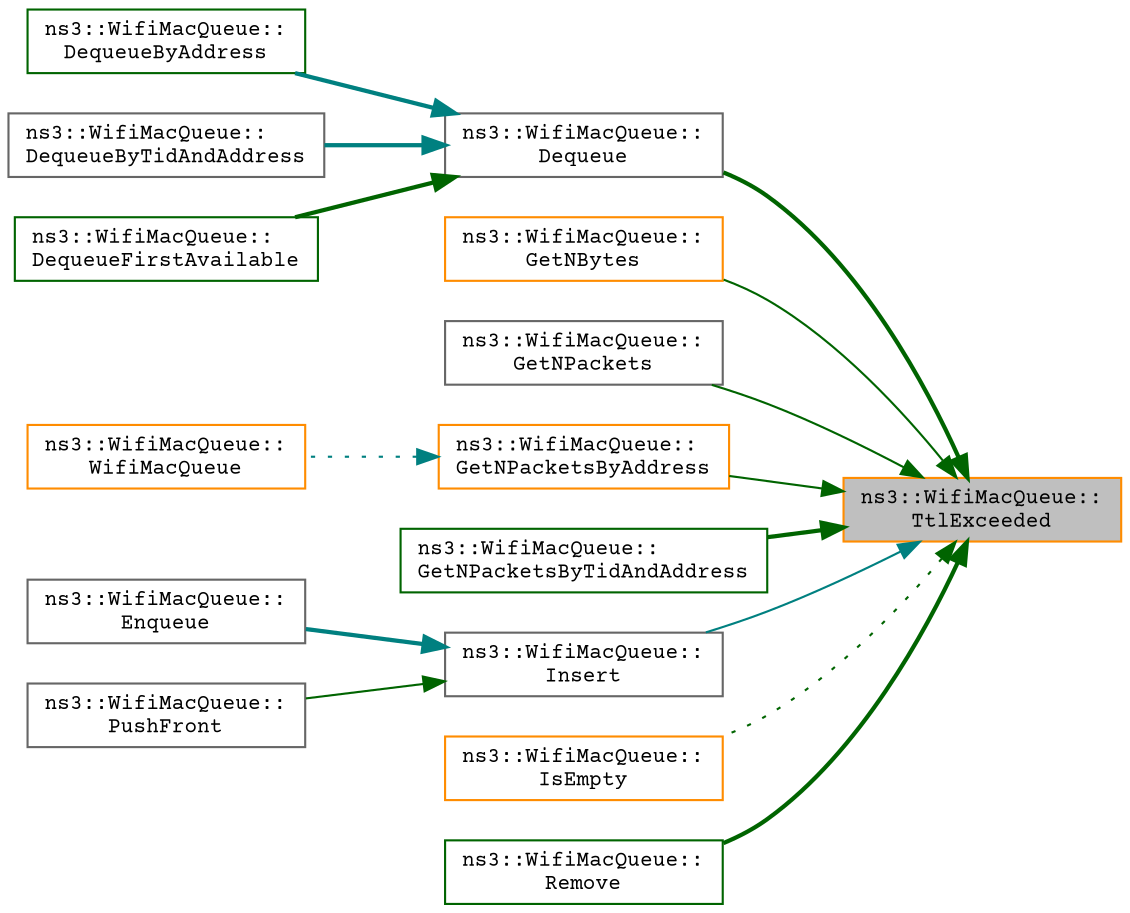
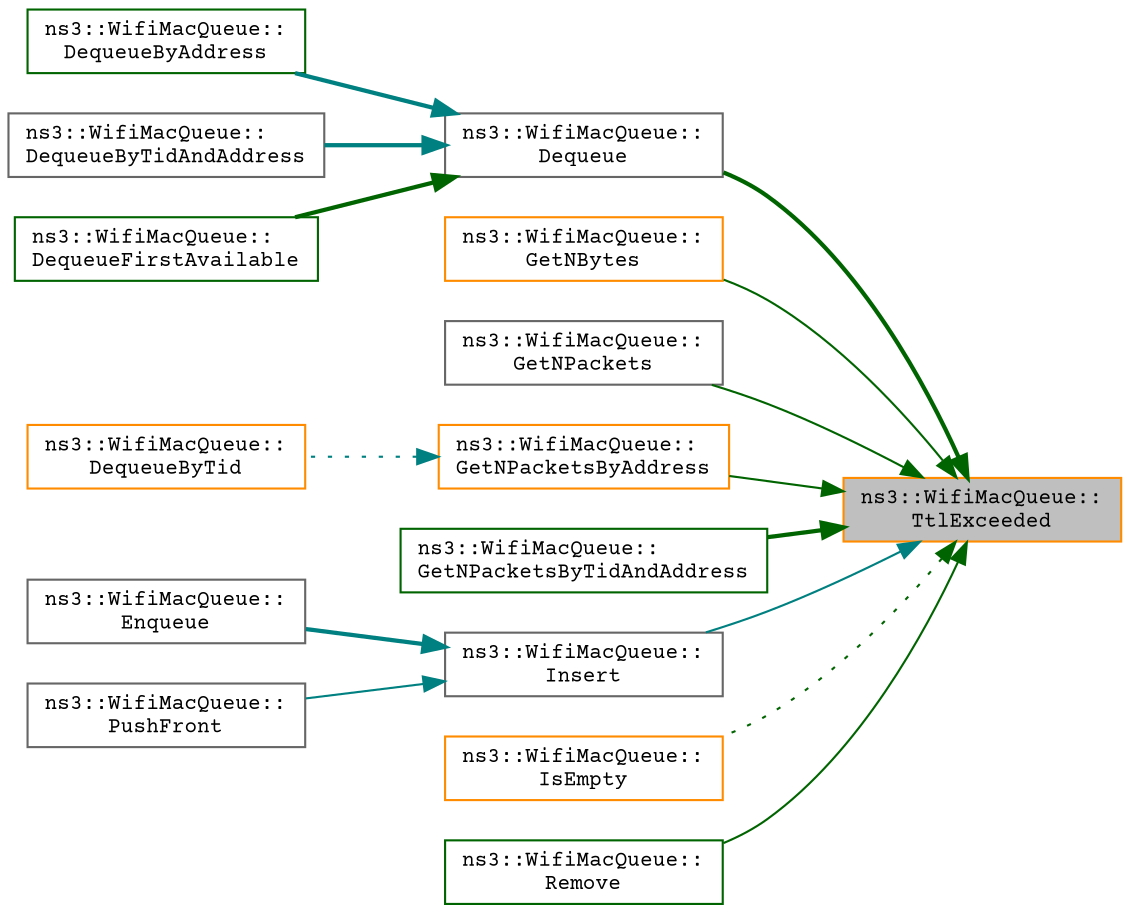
(166, 457) -> (166, 457)
(365, 691) -> (365, 691)
(863, 722) -> (863, 722)
